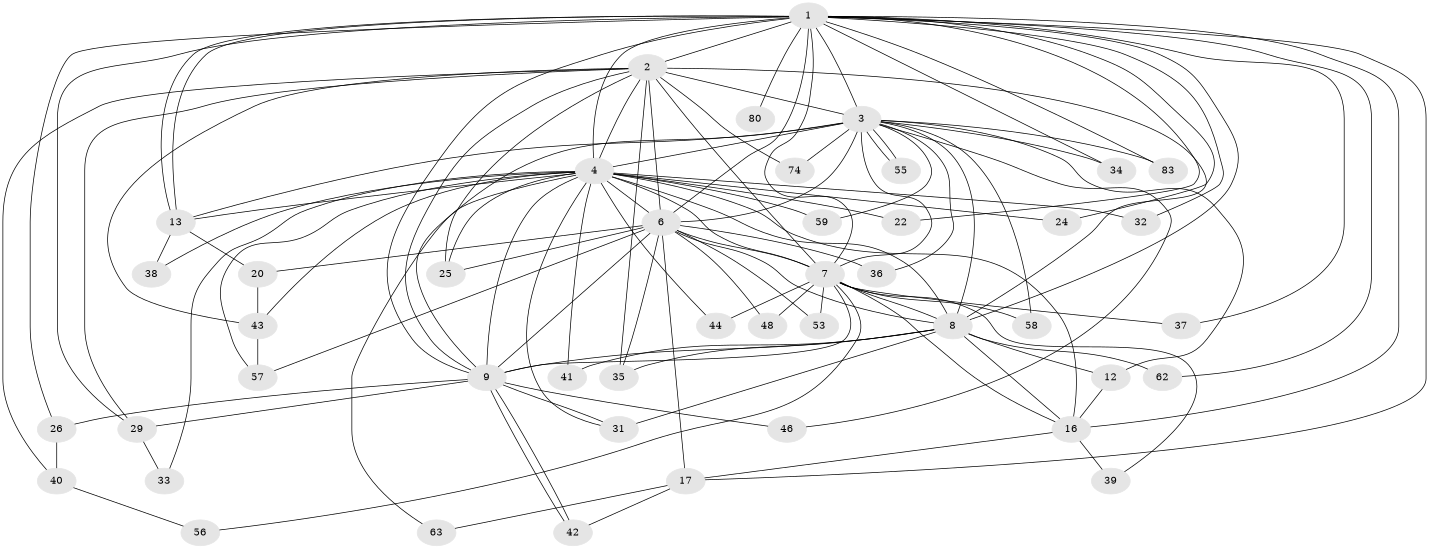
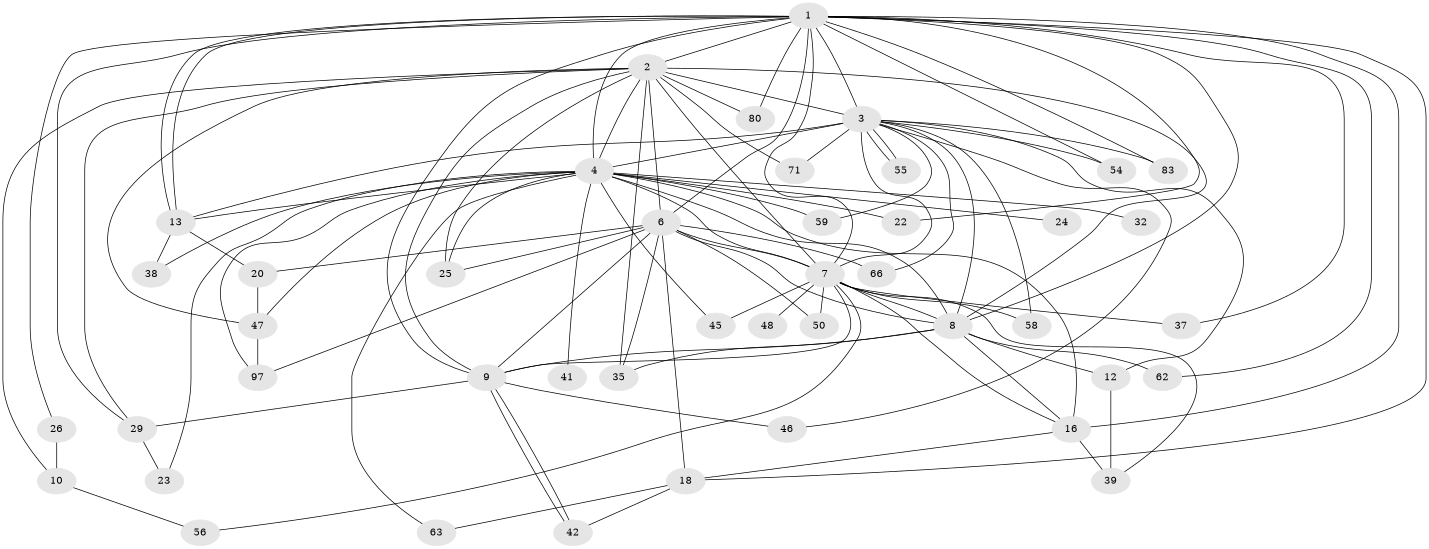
(1099, 47) -> none
(1117, 66) -> none
none -> (702, 93)
(548, 157) -> none
(795, 171) -> (795, 171)
(1117, 171) -> (1117, 171)
(628, 197) -> none
(749, 213) -> none
(508, 251) -> none
(721, 269) -> none
(877, 274) -> (877, 274)
(258, 326) -> (258, 326)
(716, 326) -> (716, 326)
(819, 326) -> (819, 326)
(757, 345) -> none
(258, 378) -> (258, 378)
(270, 396) -> none
(1091, 404) -> (1111, 429)
(619, 429) -> none
(57, 481) -> (57, 481)
(164, 481) -> (164, 481)
(686, 481) -> (686, 481)
